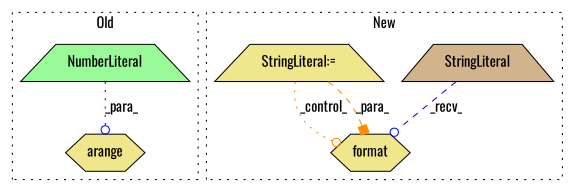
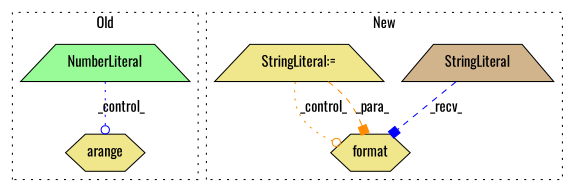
(428, 105) -> (428, 105)
(122, 108) -> (122, 108)
